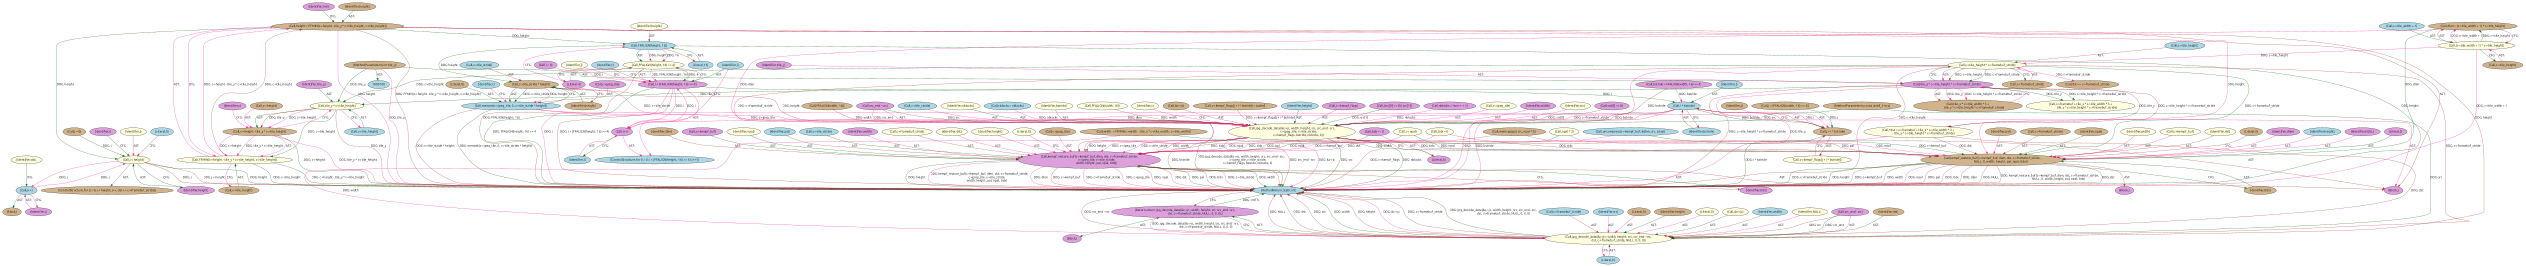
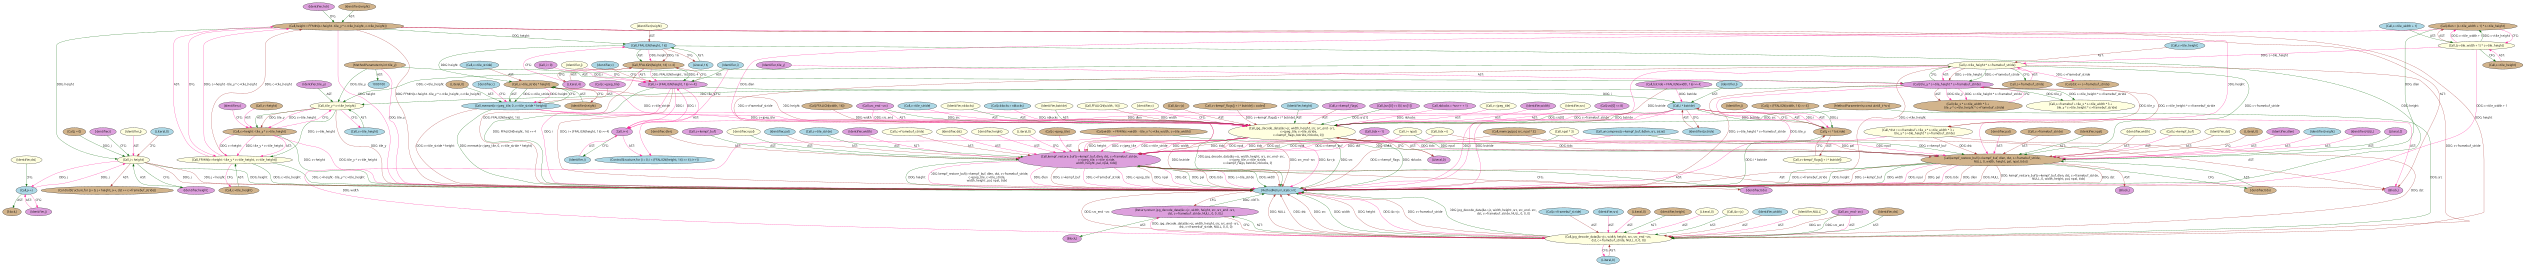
(2510, 34) -> (2510, 34)
(654, 65) -> (654, 65)
